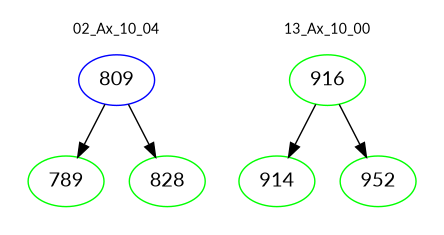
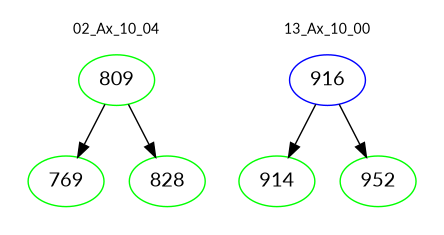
(117, 80) -> (117, 80)
(327, 80) -> (327, 80)
(66, 181) -> (66, 181)
